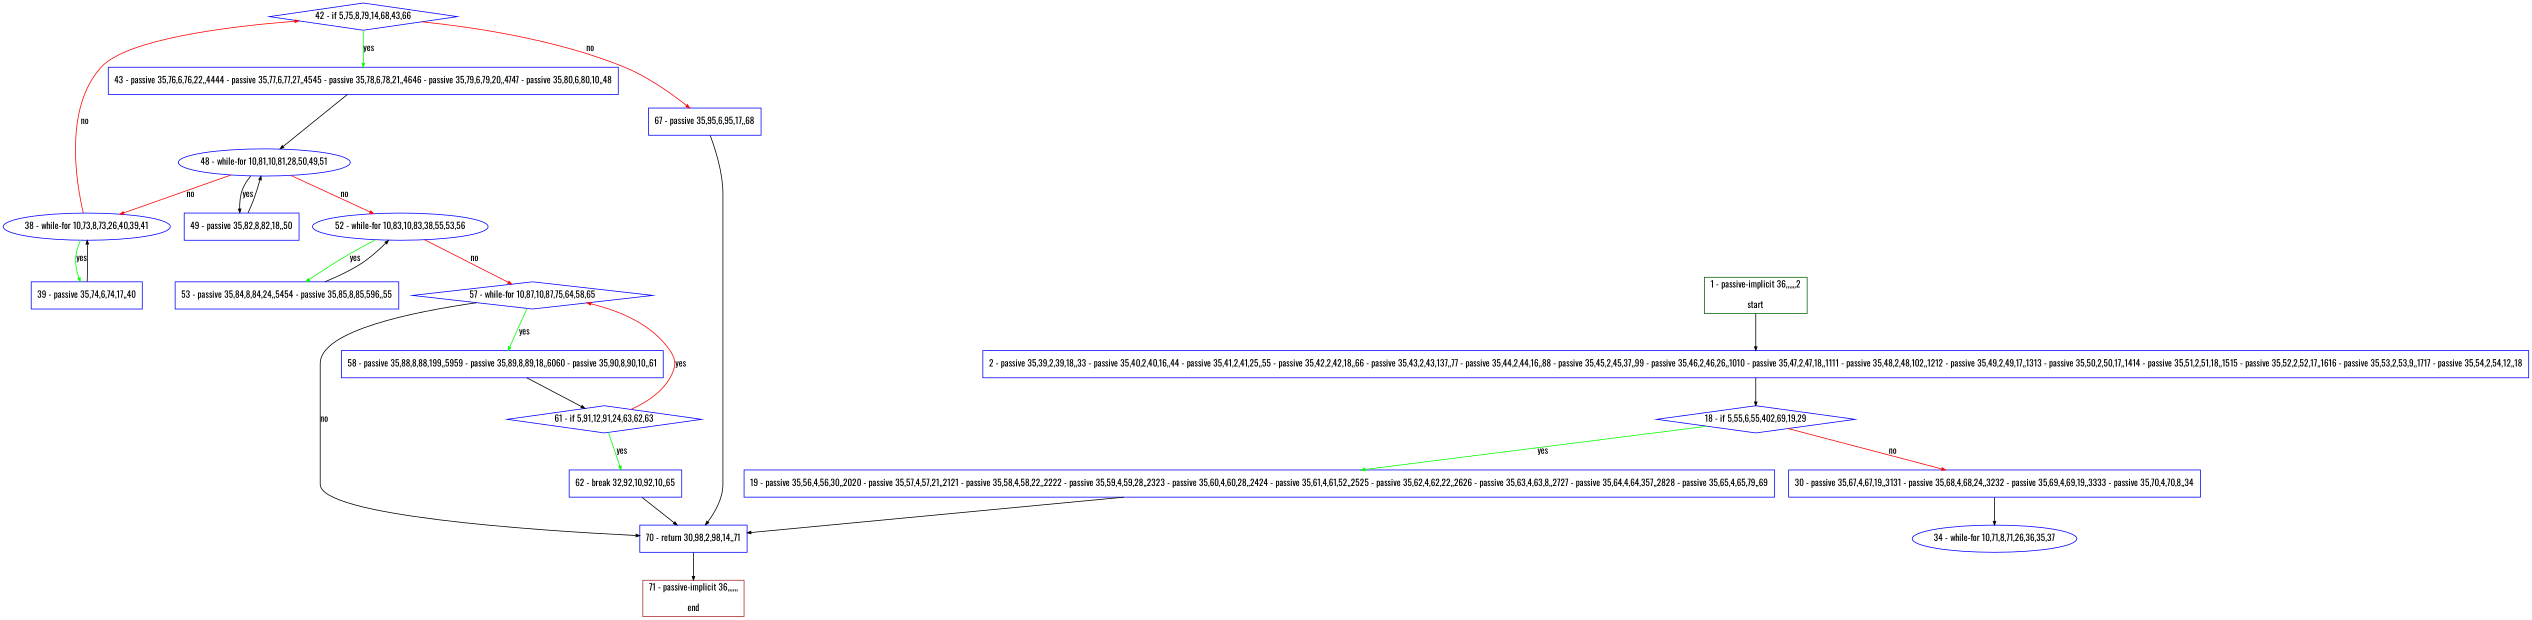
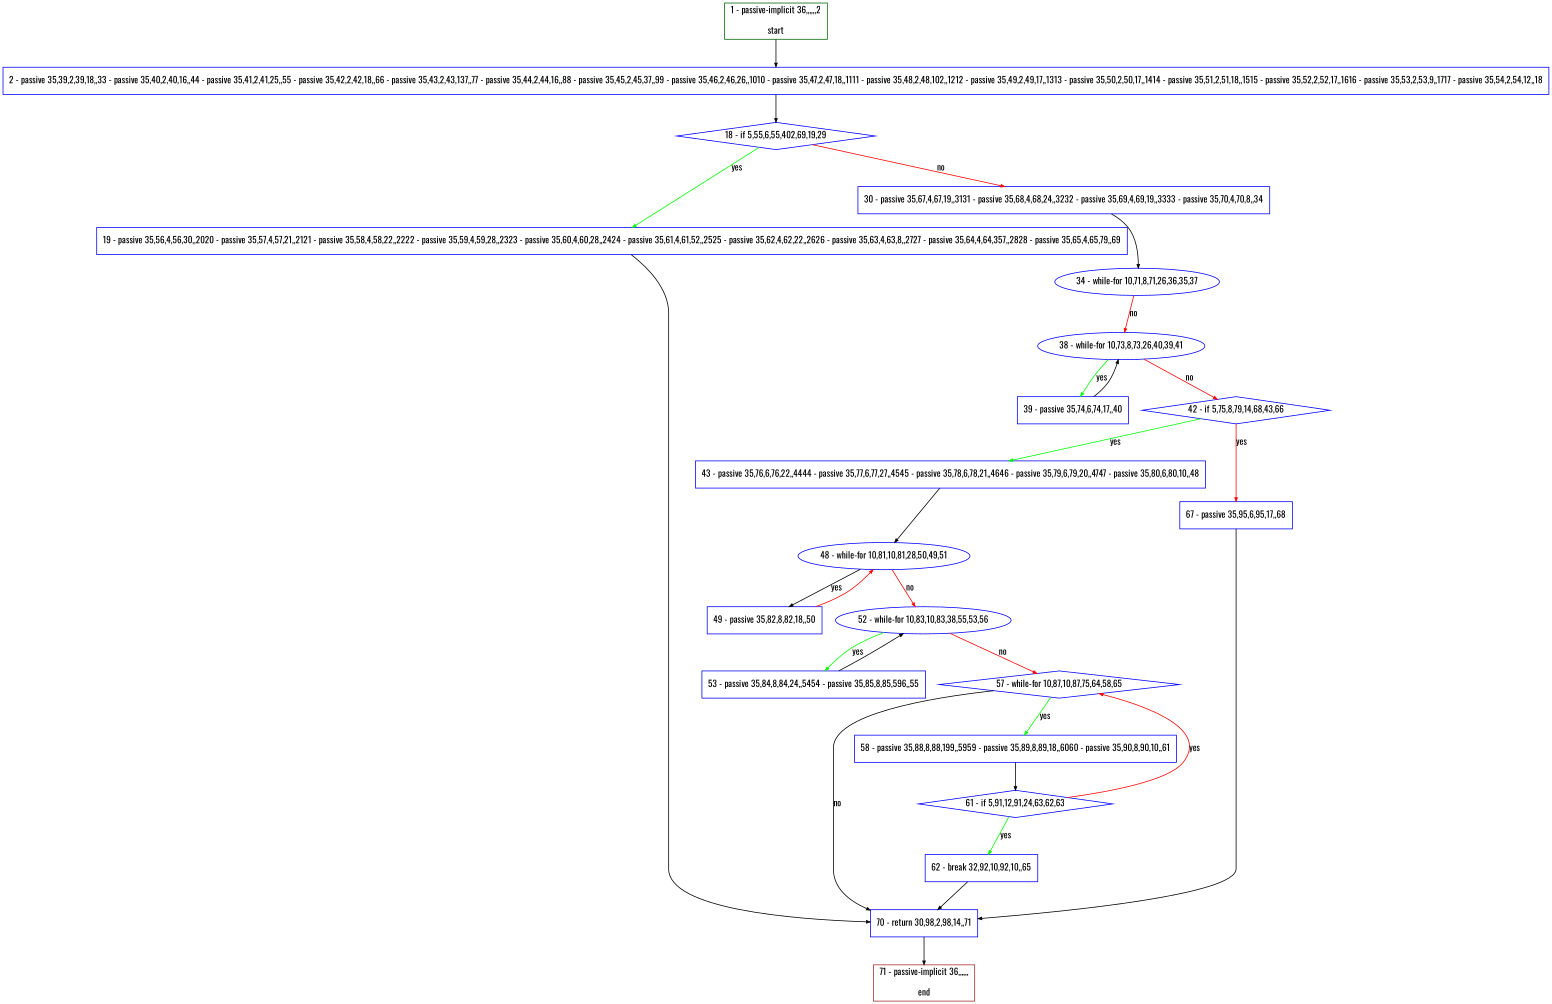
(590, 49) -> (1242, 442)
(177, 194) -> (1130, 312)
(255, 197) -> (845, 593)
